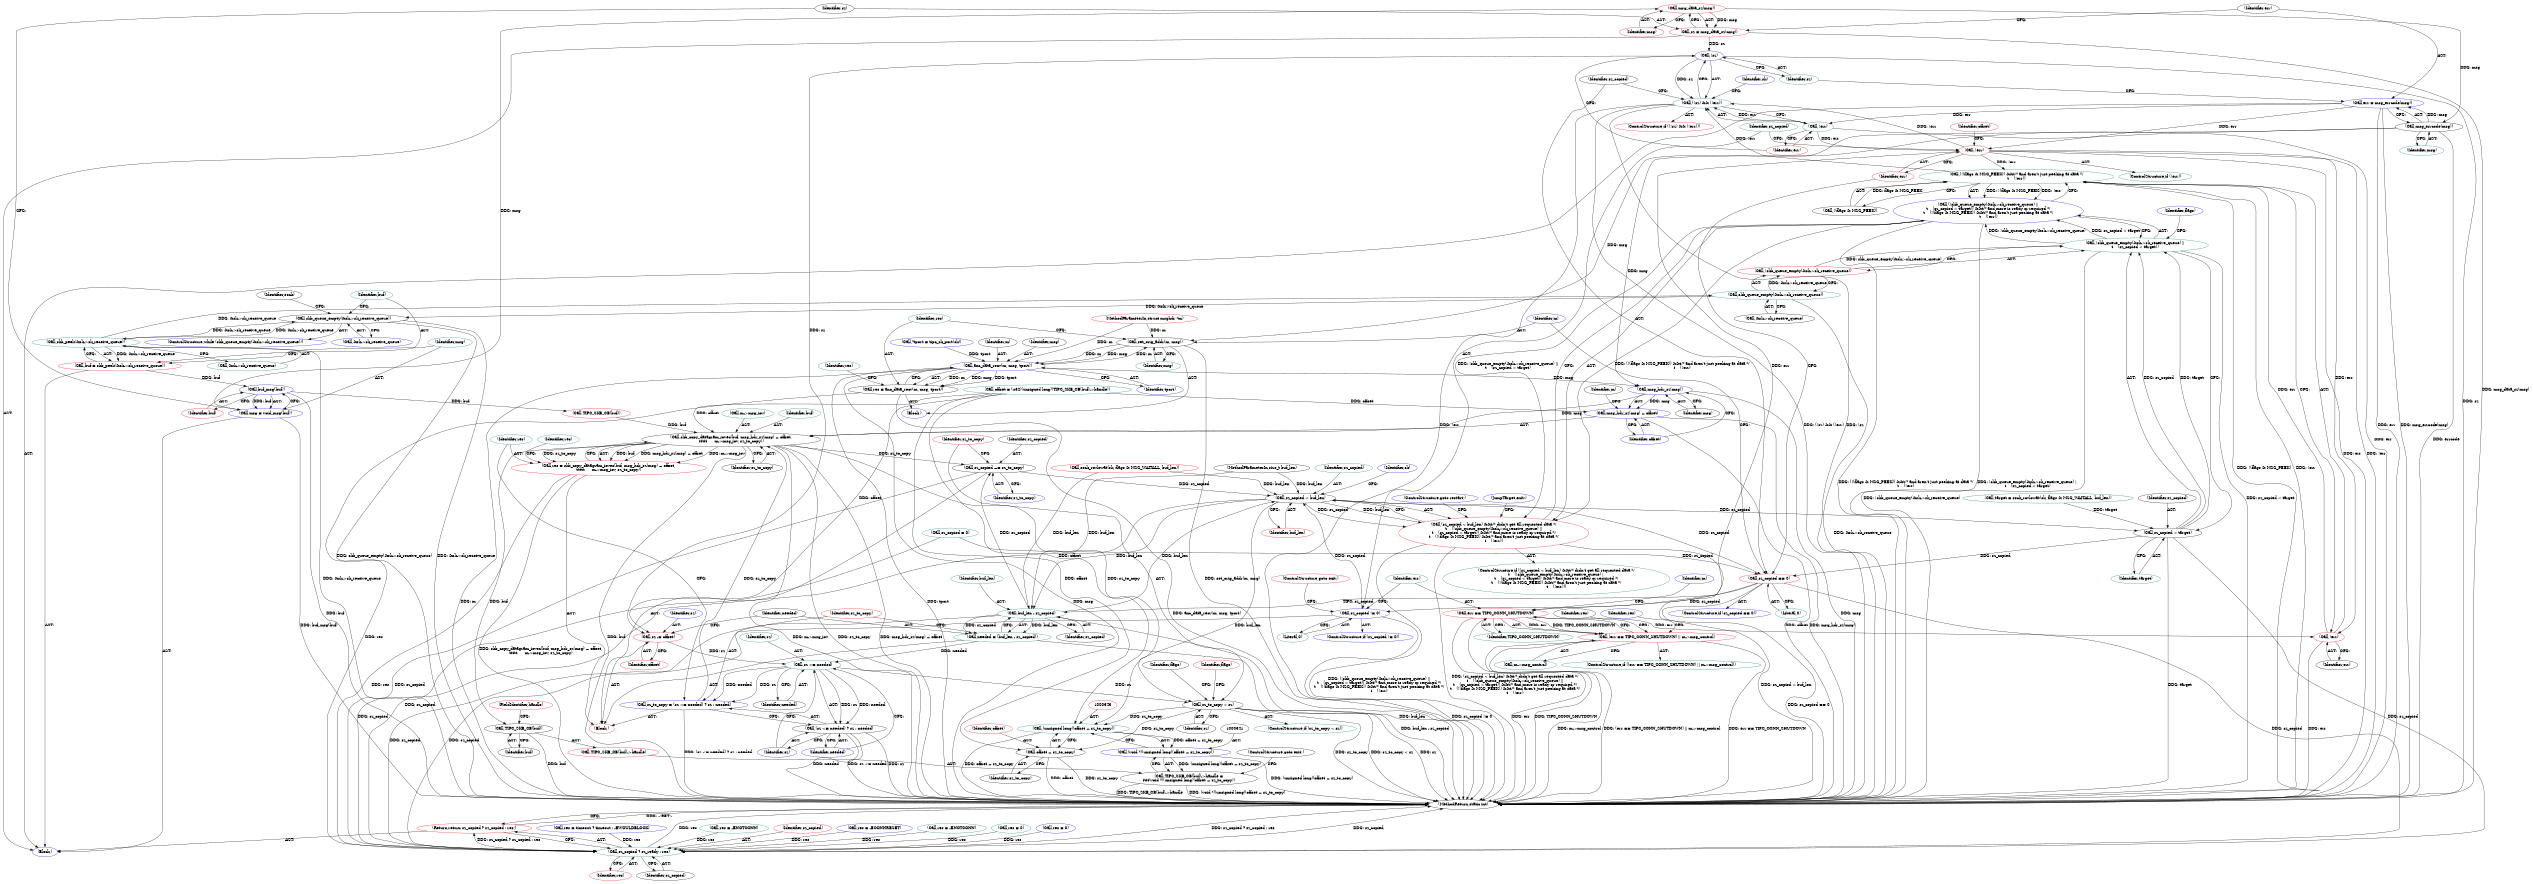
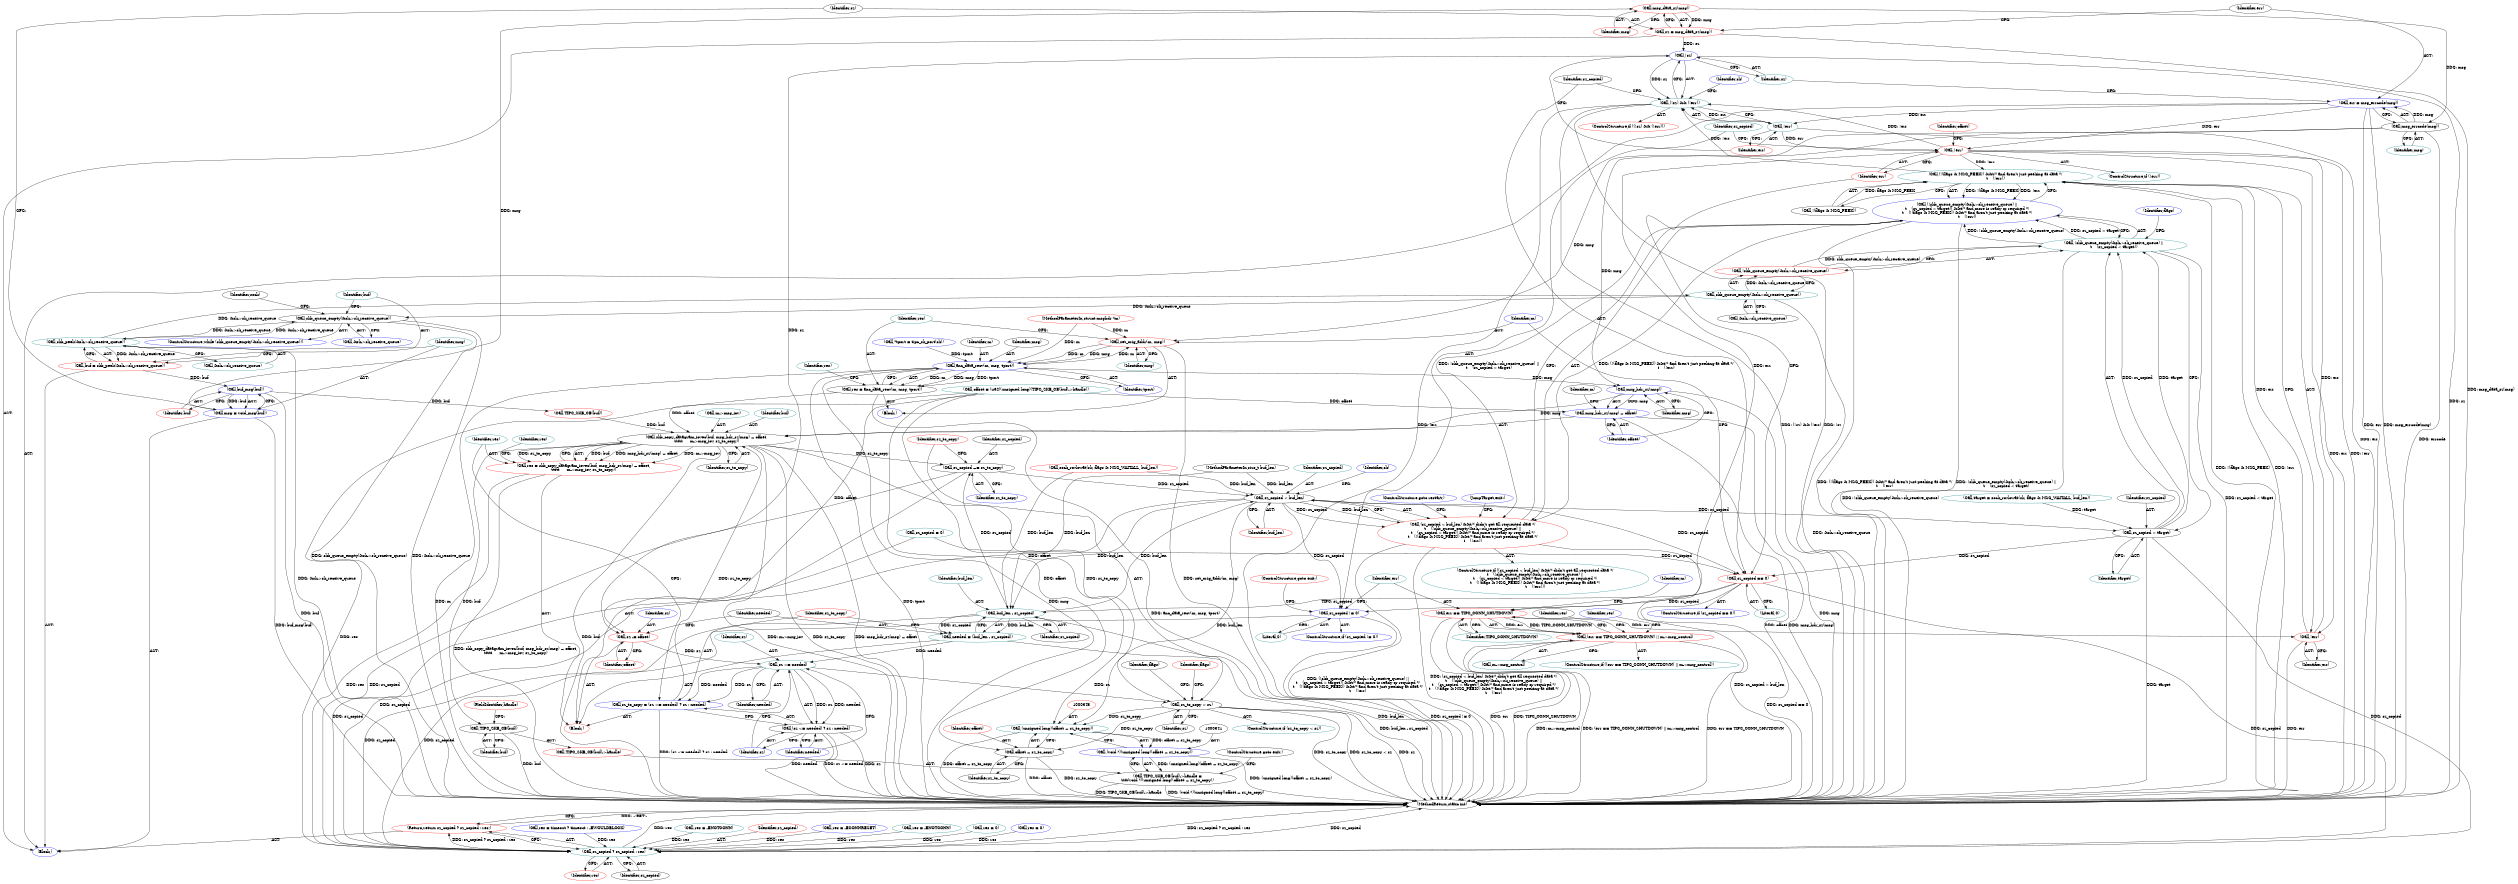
(1155, 342) -> (1137, 342)
(1337, 559) -> (1313, 558)
(639, 852) -> (614, 852)
